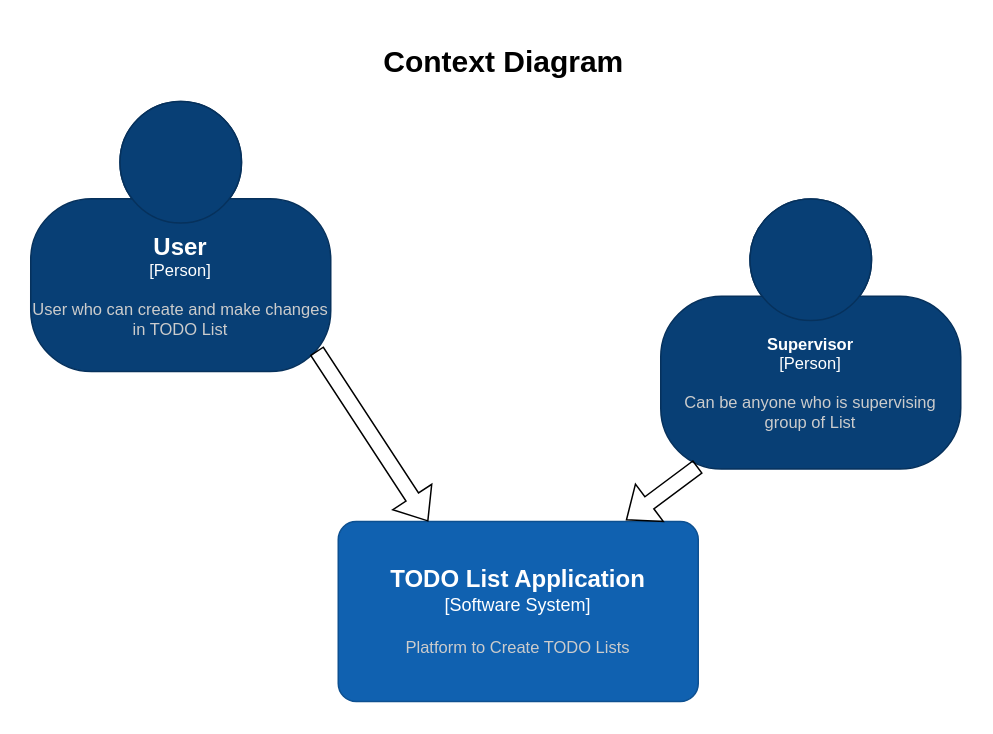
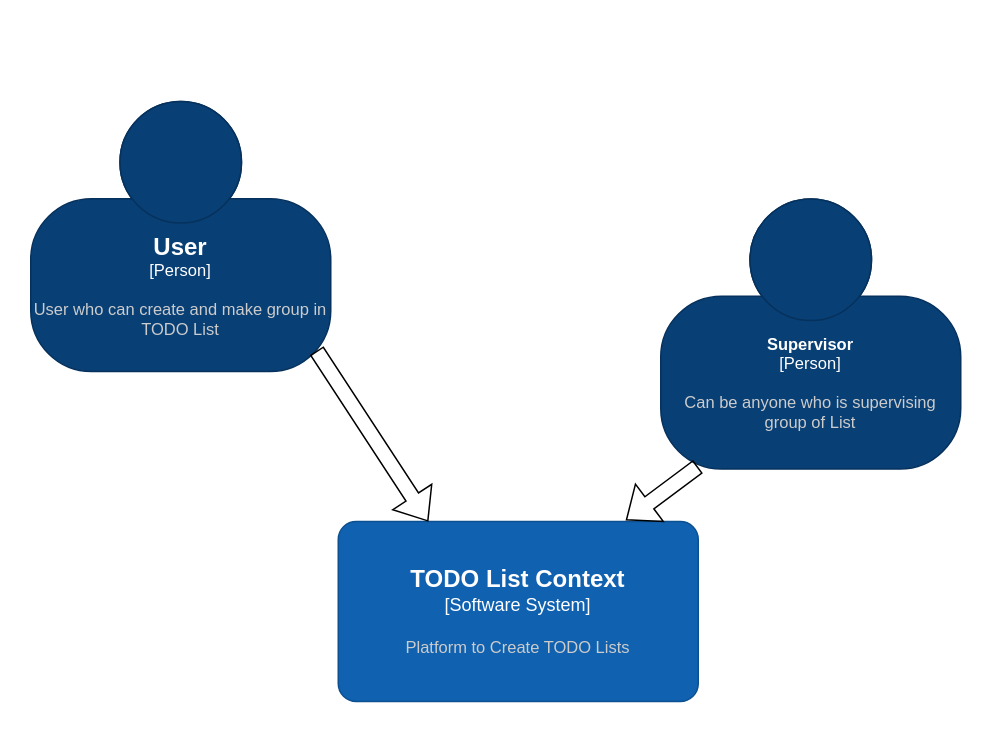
(503, 61) -> none
(181, 286) -> (181, 286)
(518, 611) -> (518, 611)
